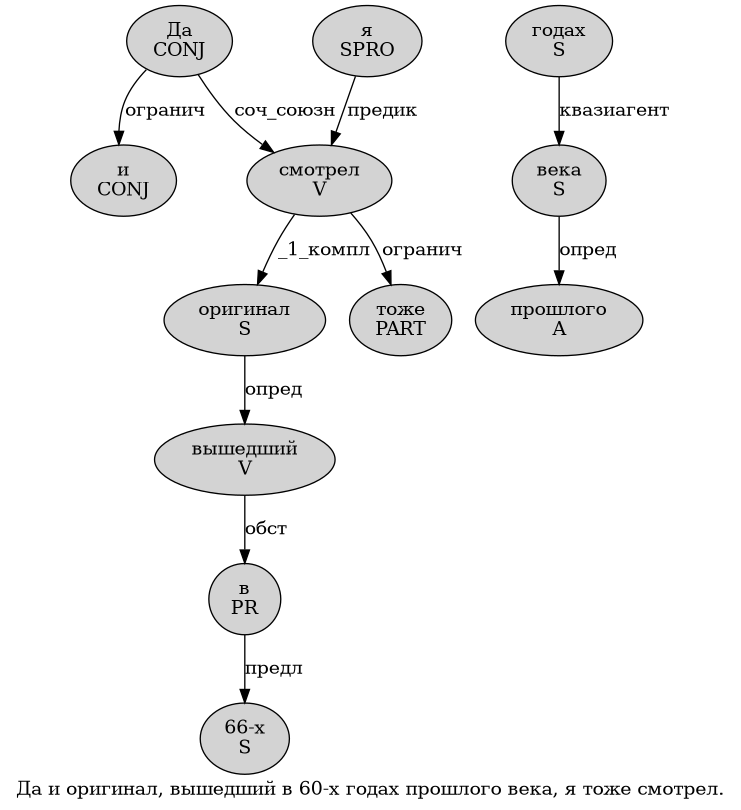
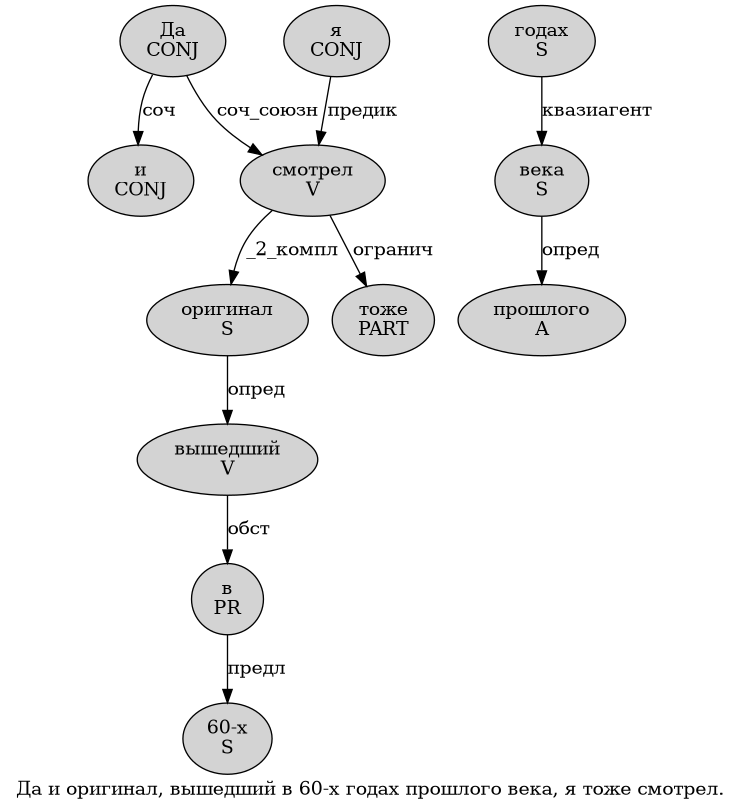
(367, 41) -> (337, 41)
(166, 111) -> (159, 111)
(325, 250) -> (293, 250)
(245, 739) -> (227, 739)
